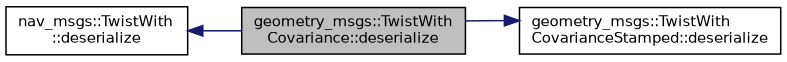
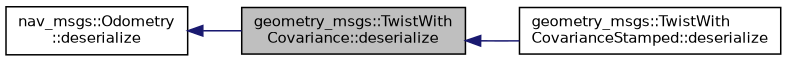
(485, 21) -> (500, 41)
(97, 31) -> (97, 31)
